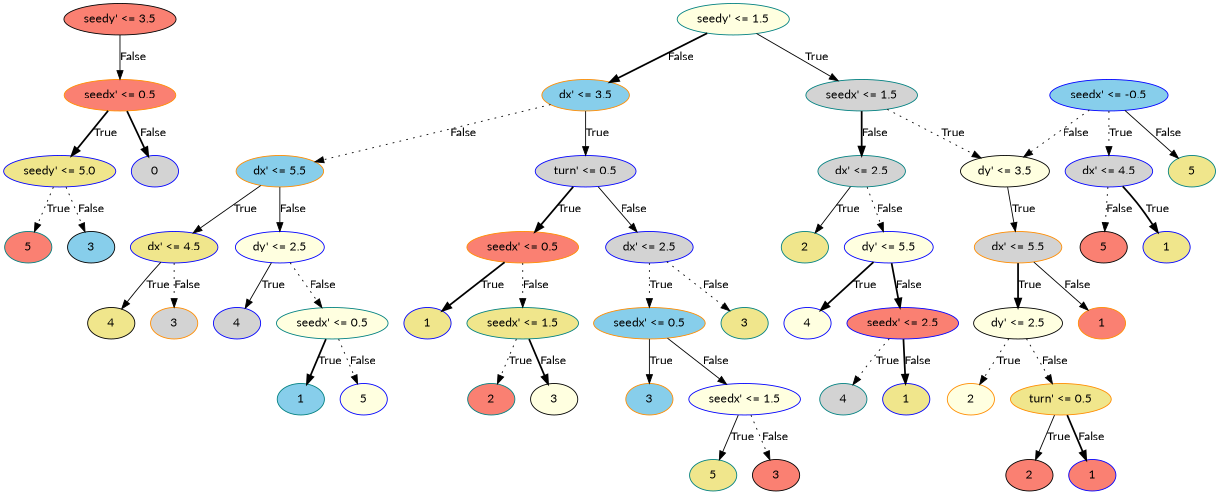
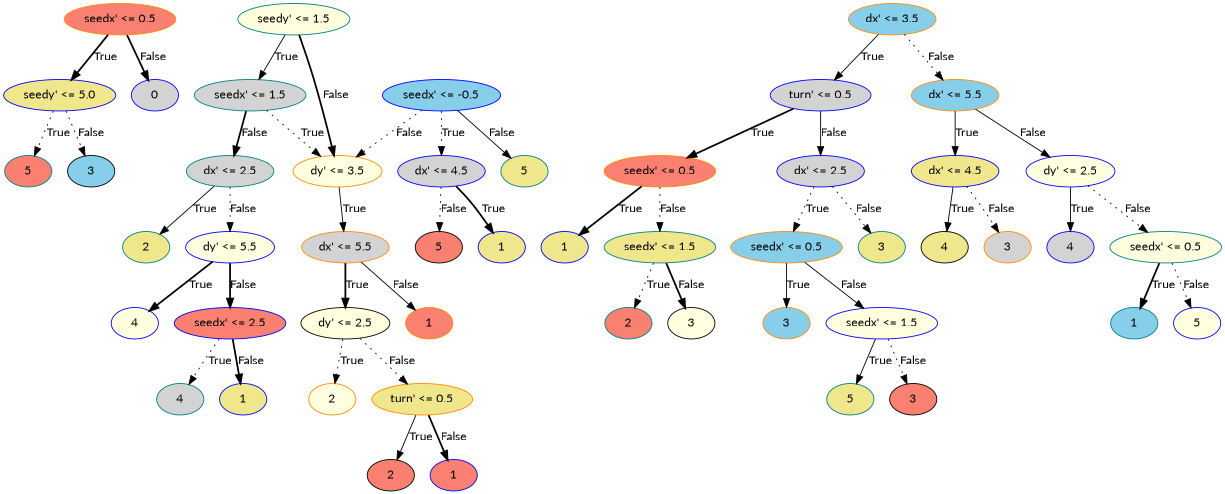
(120, 19) -> none
(663, 56) -> (317, 90)
(1005, 171) -> (338, 171)
